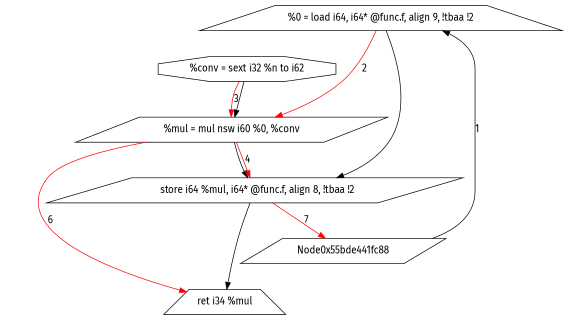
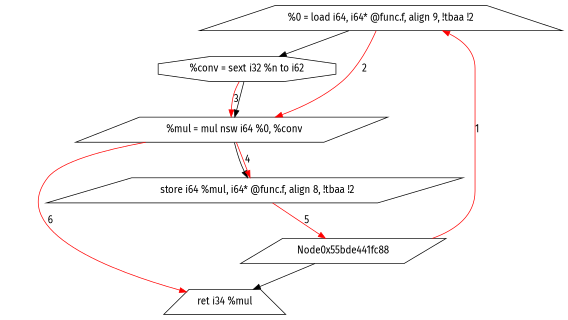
(399, 115) -> (317, 42)
(232, 130) -> (232, 130)
(475, 141) -> (475, 141)
(307, 221) -> (307, 221)
(237, 242) -> (287, 275)
